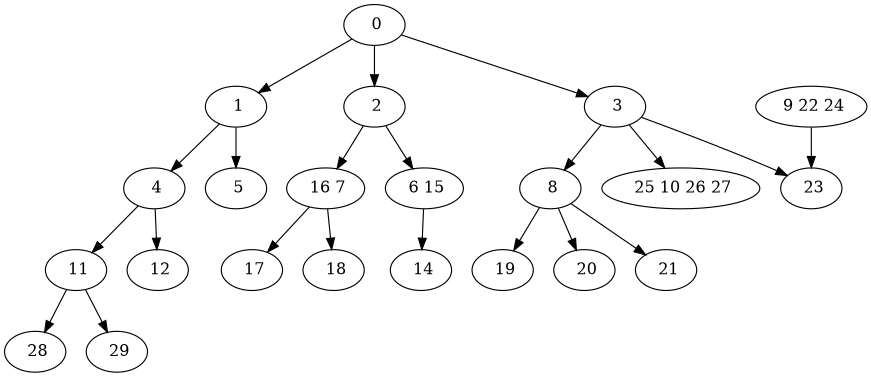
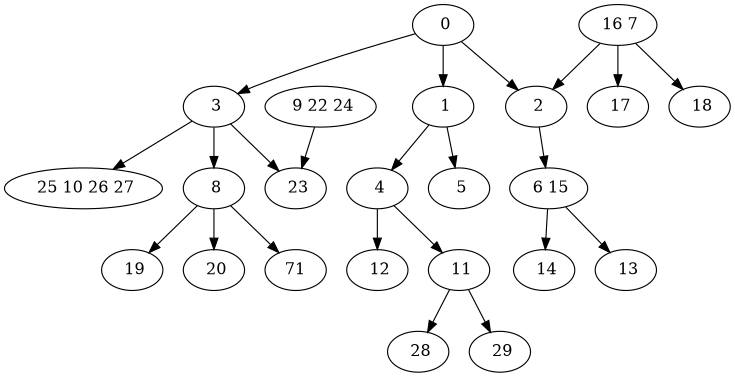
(353, 142) -> (581, 62)
none -> (626, 270)
(666, 270) -> (296, 270)
